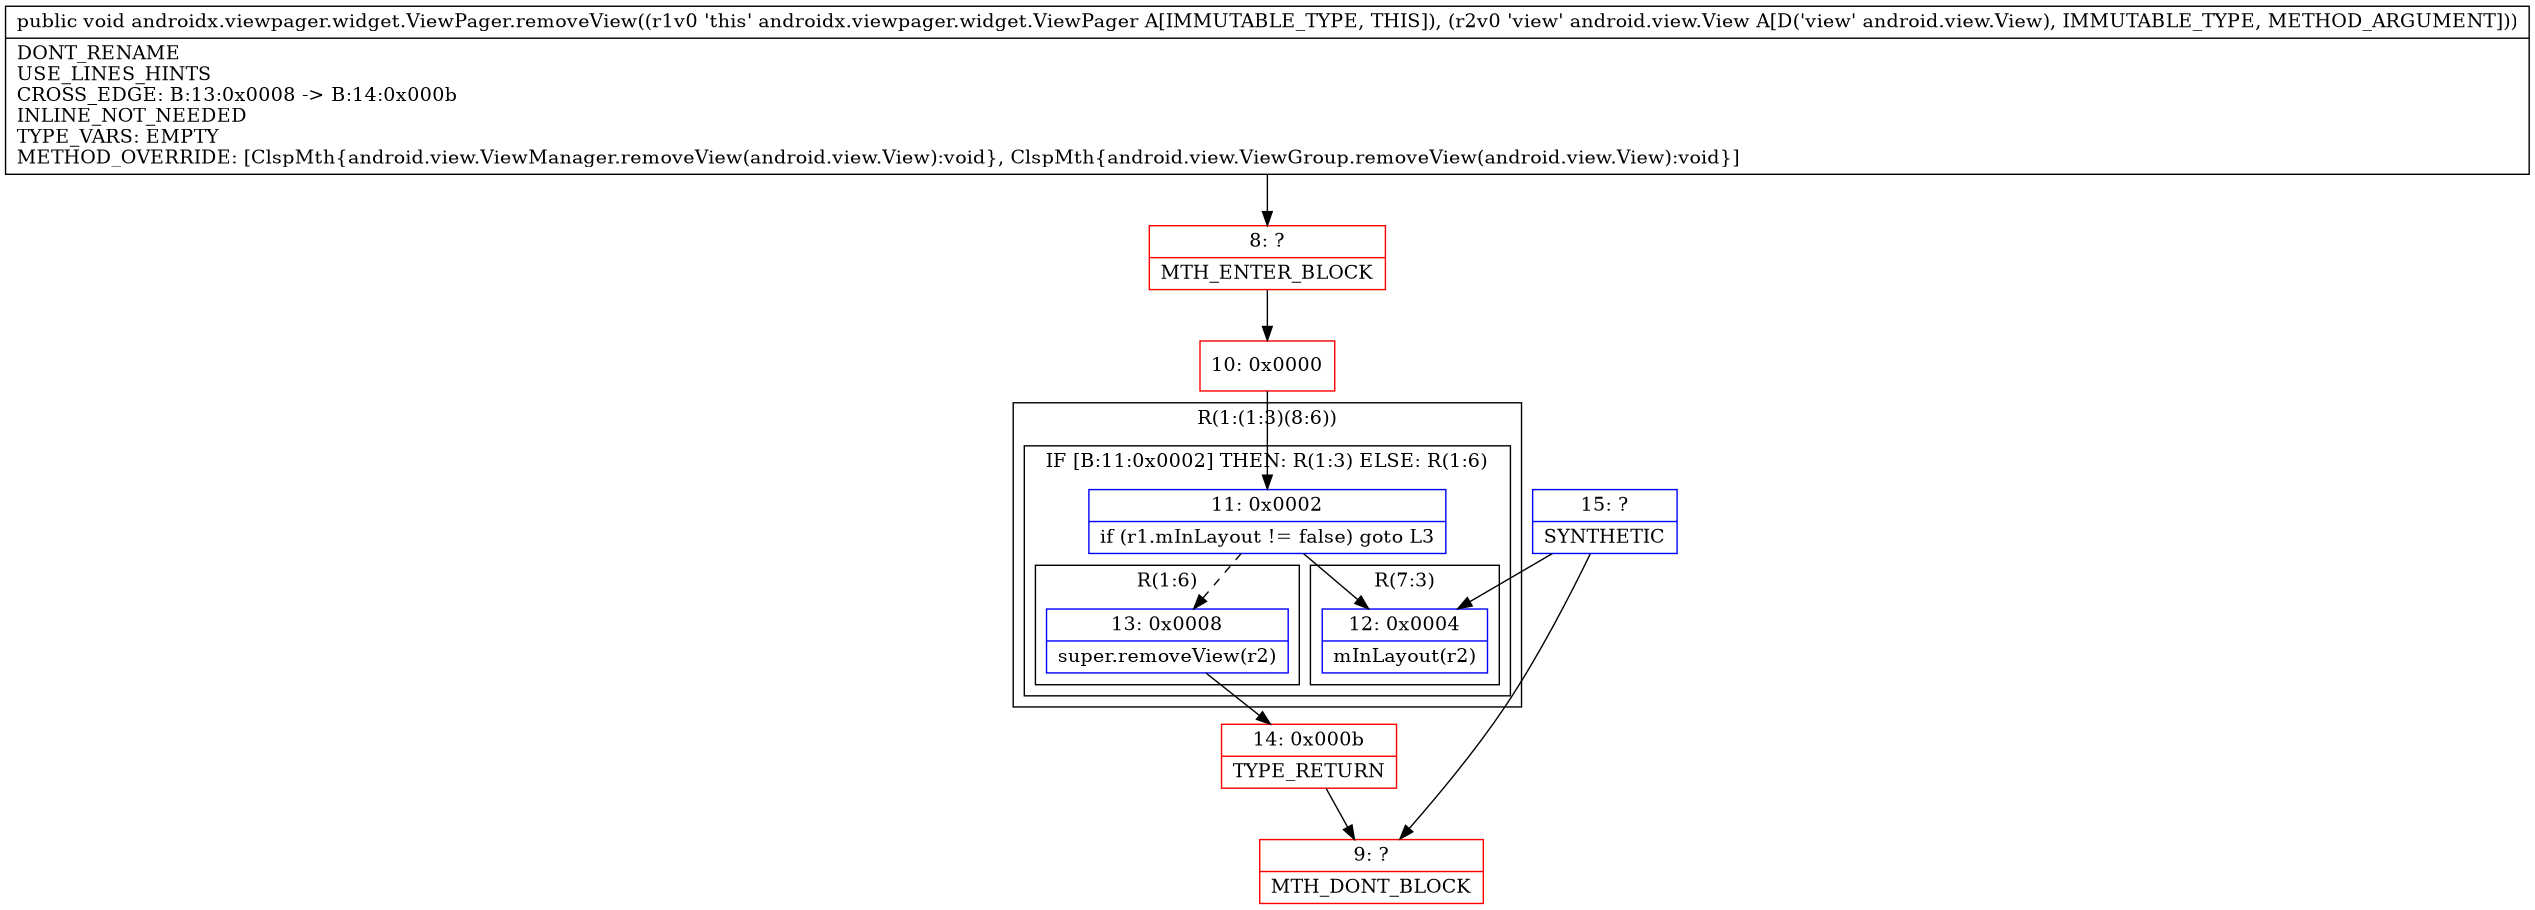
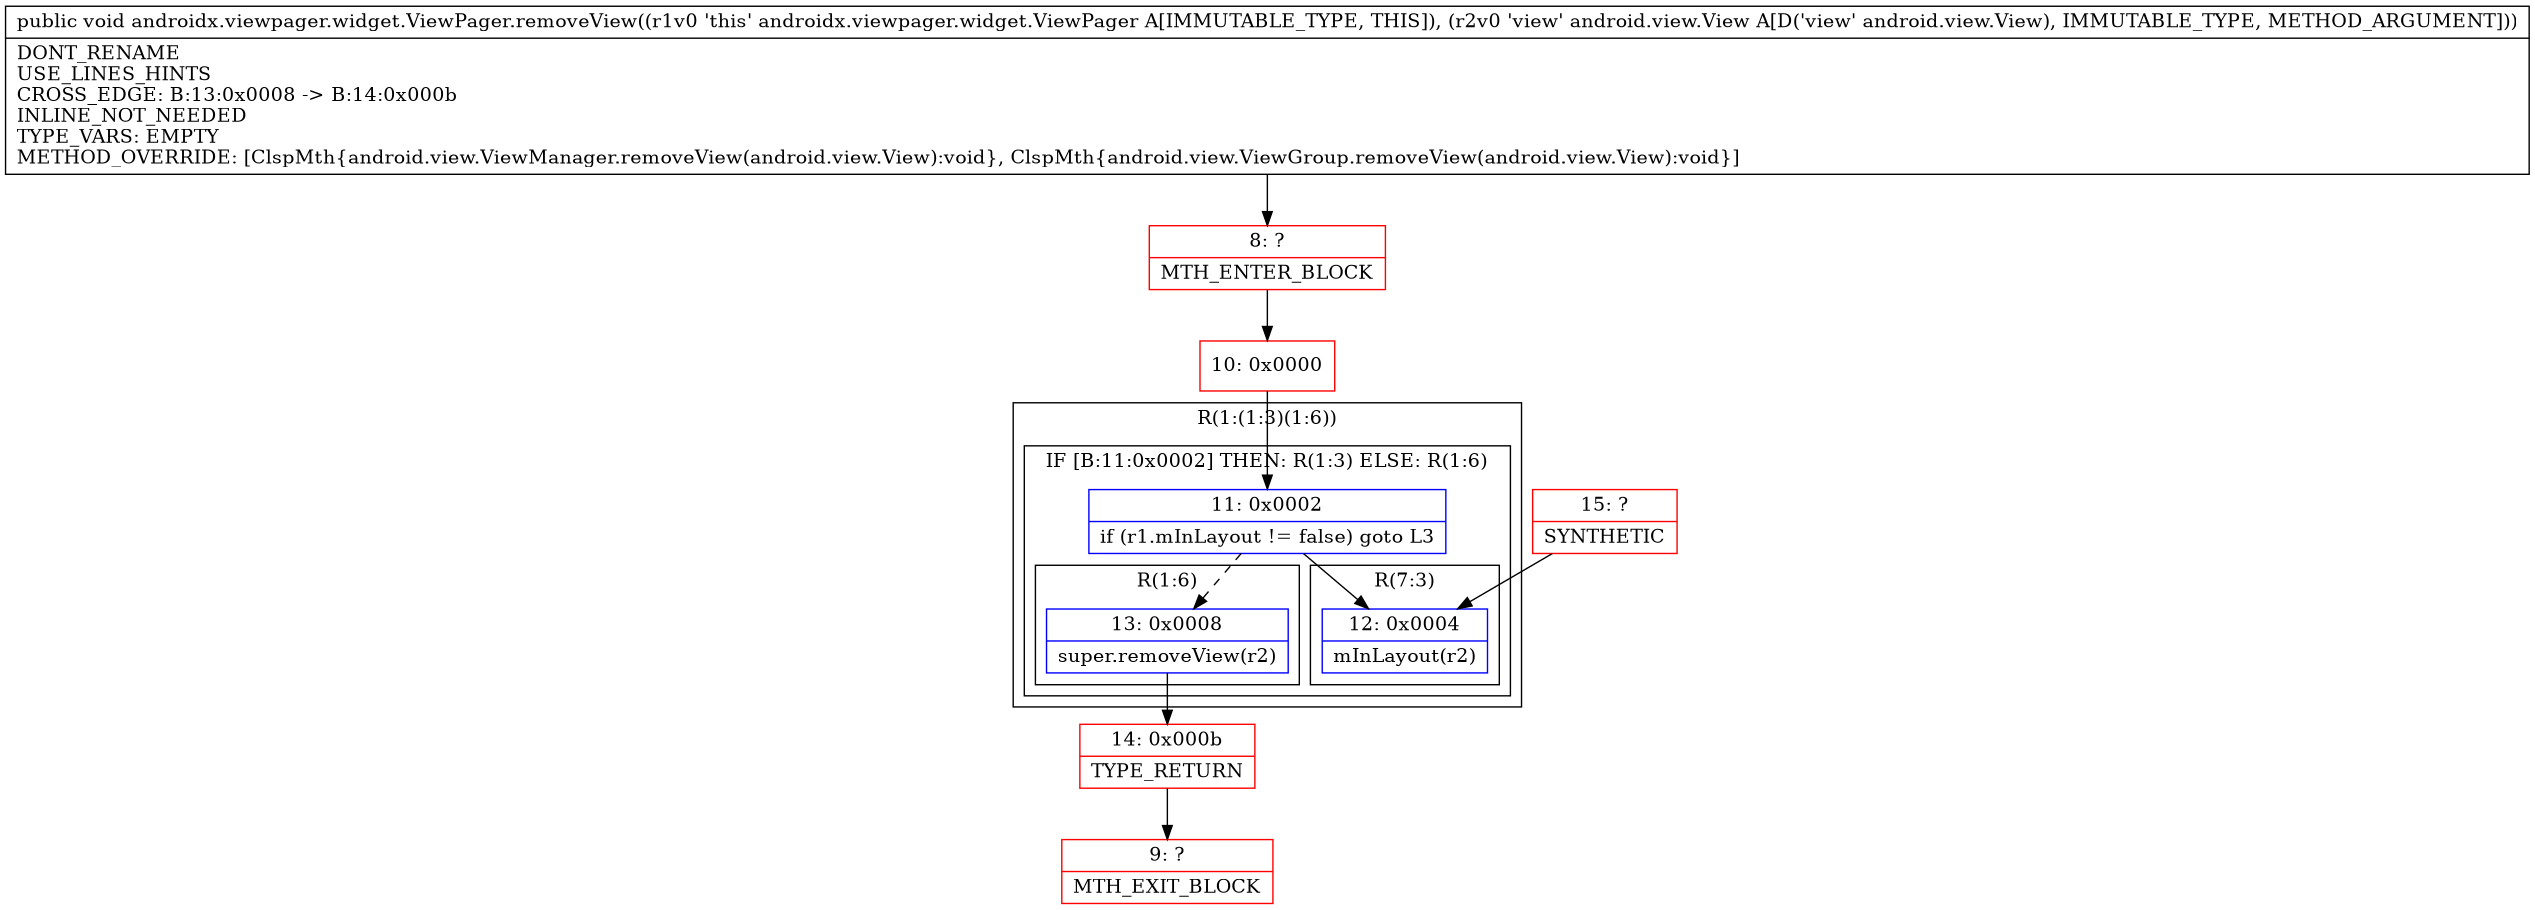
(1267, 419) -> (1267, 419)
(1605, 522) -> (1605, 522)
(1497, 719) -> none
(1372, 887) -> (1167, 887)
